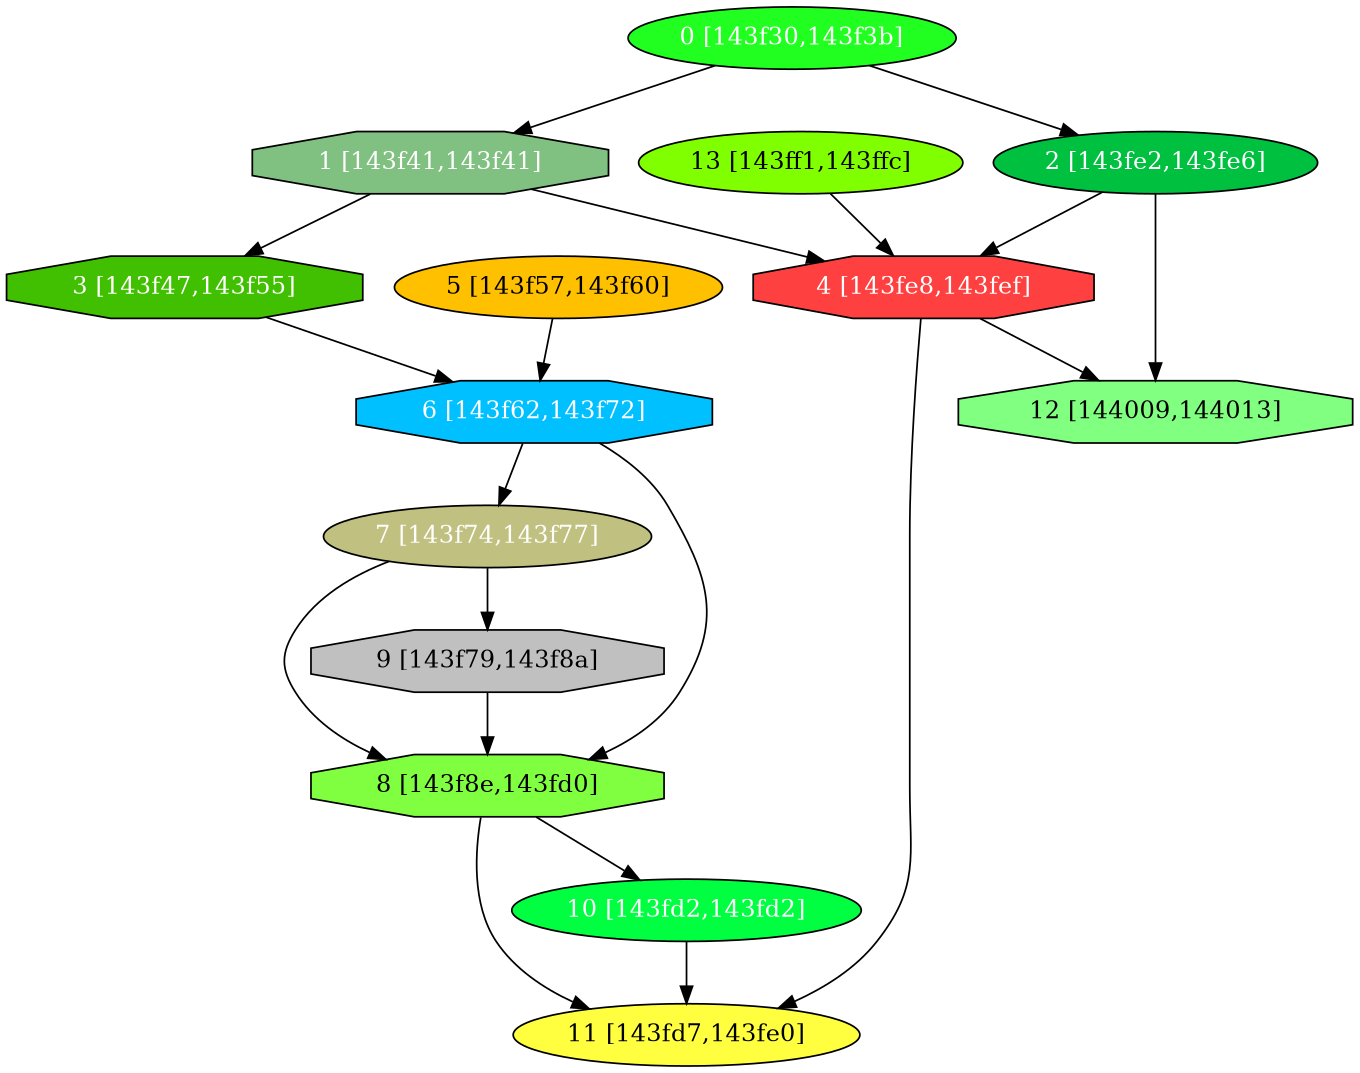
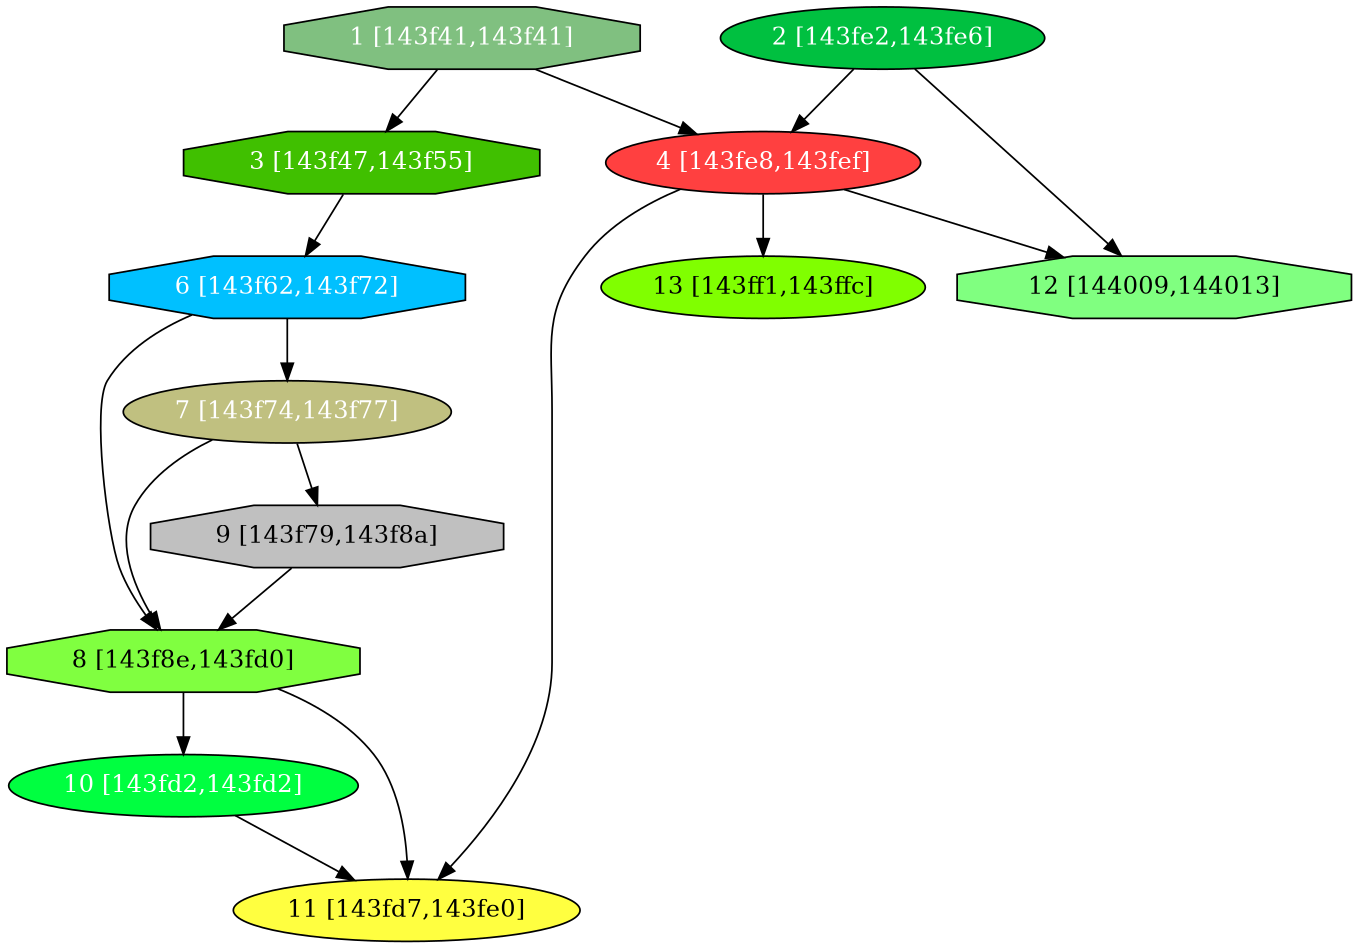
(792, 38) -> none
(856, 218) -> (763, 216)
(558, 287) -> none
(924, 287) -> (763, 163)
